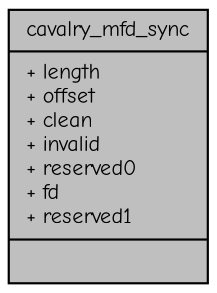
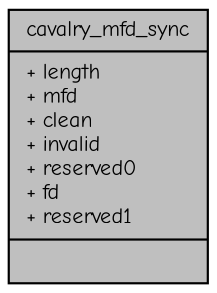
(61, 96) -> (52, 96)
